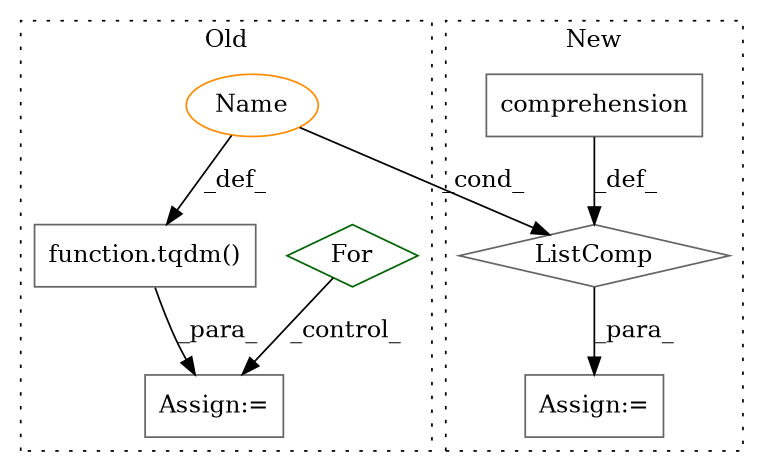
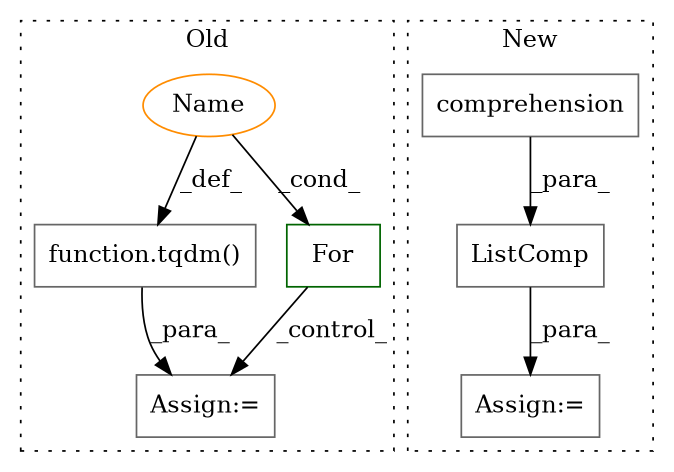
(417, 178) -> (265, 173)
(626, 181) -> (570, 181)
(352, 256) -> (333, 256)
(594, 256) -> (530, 256)
